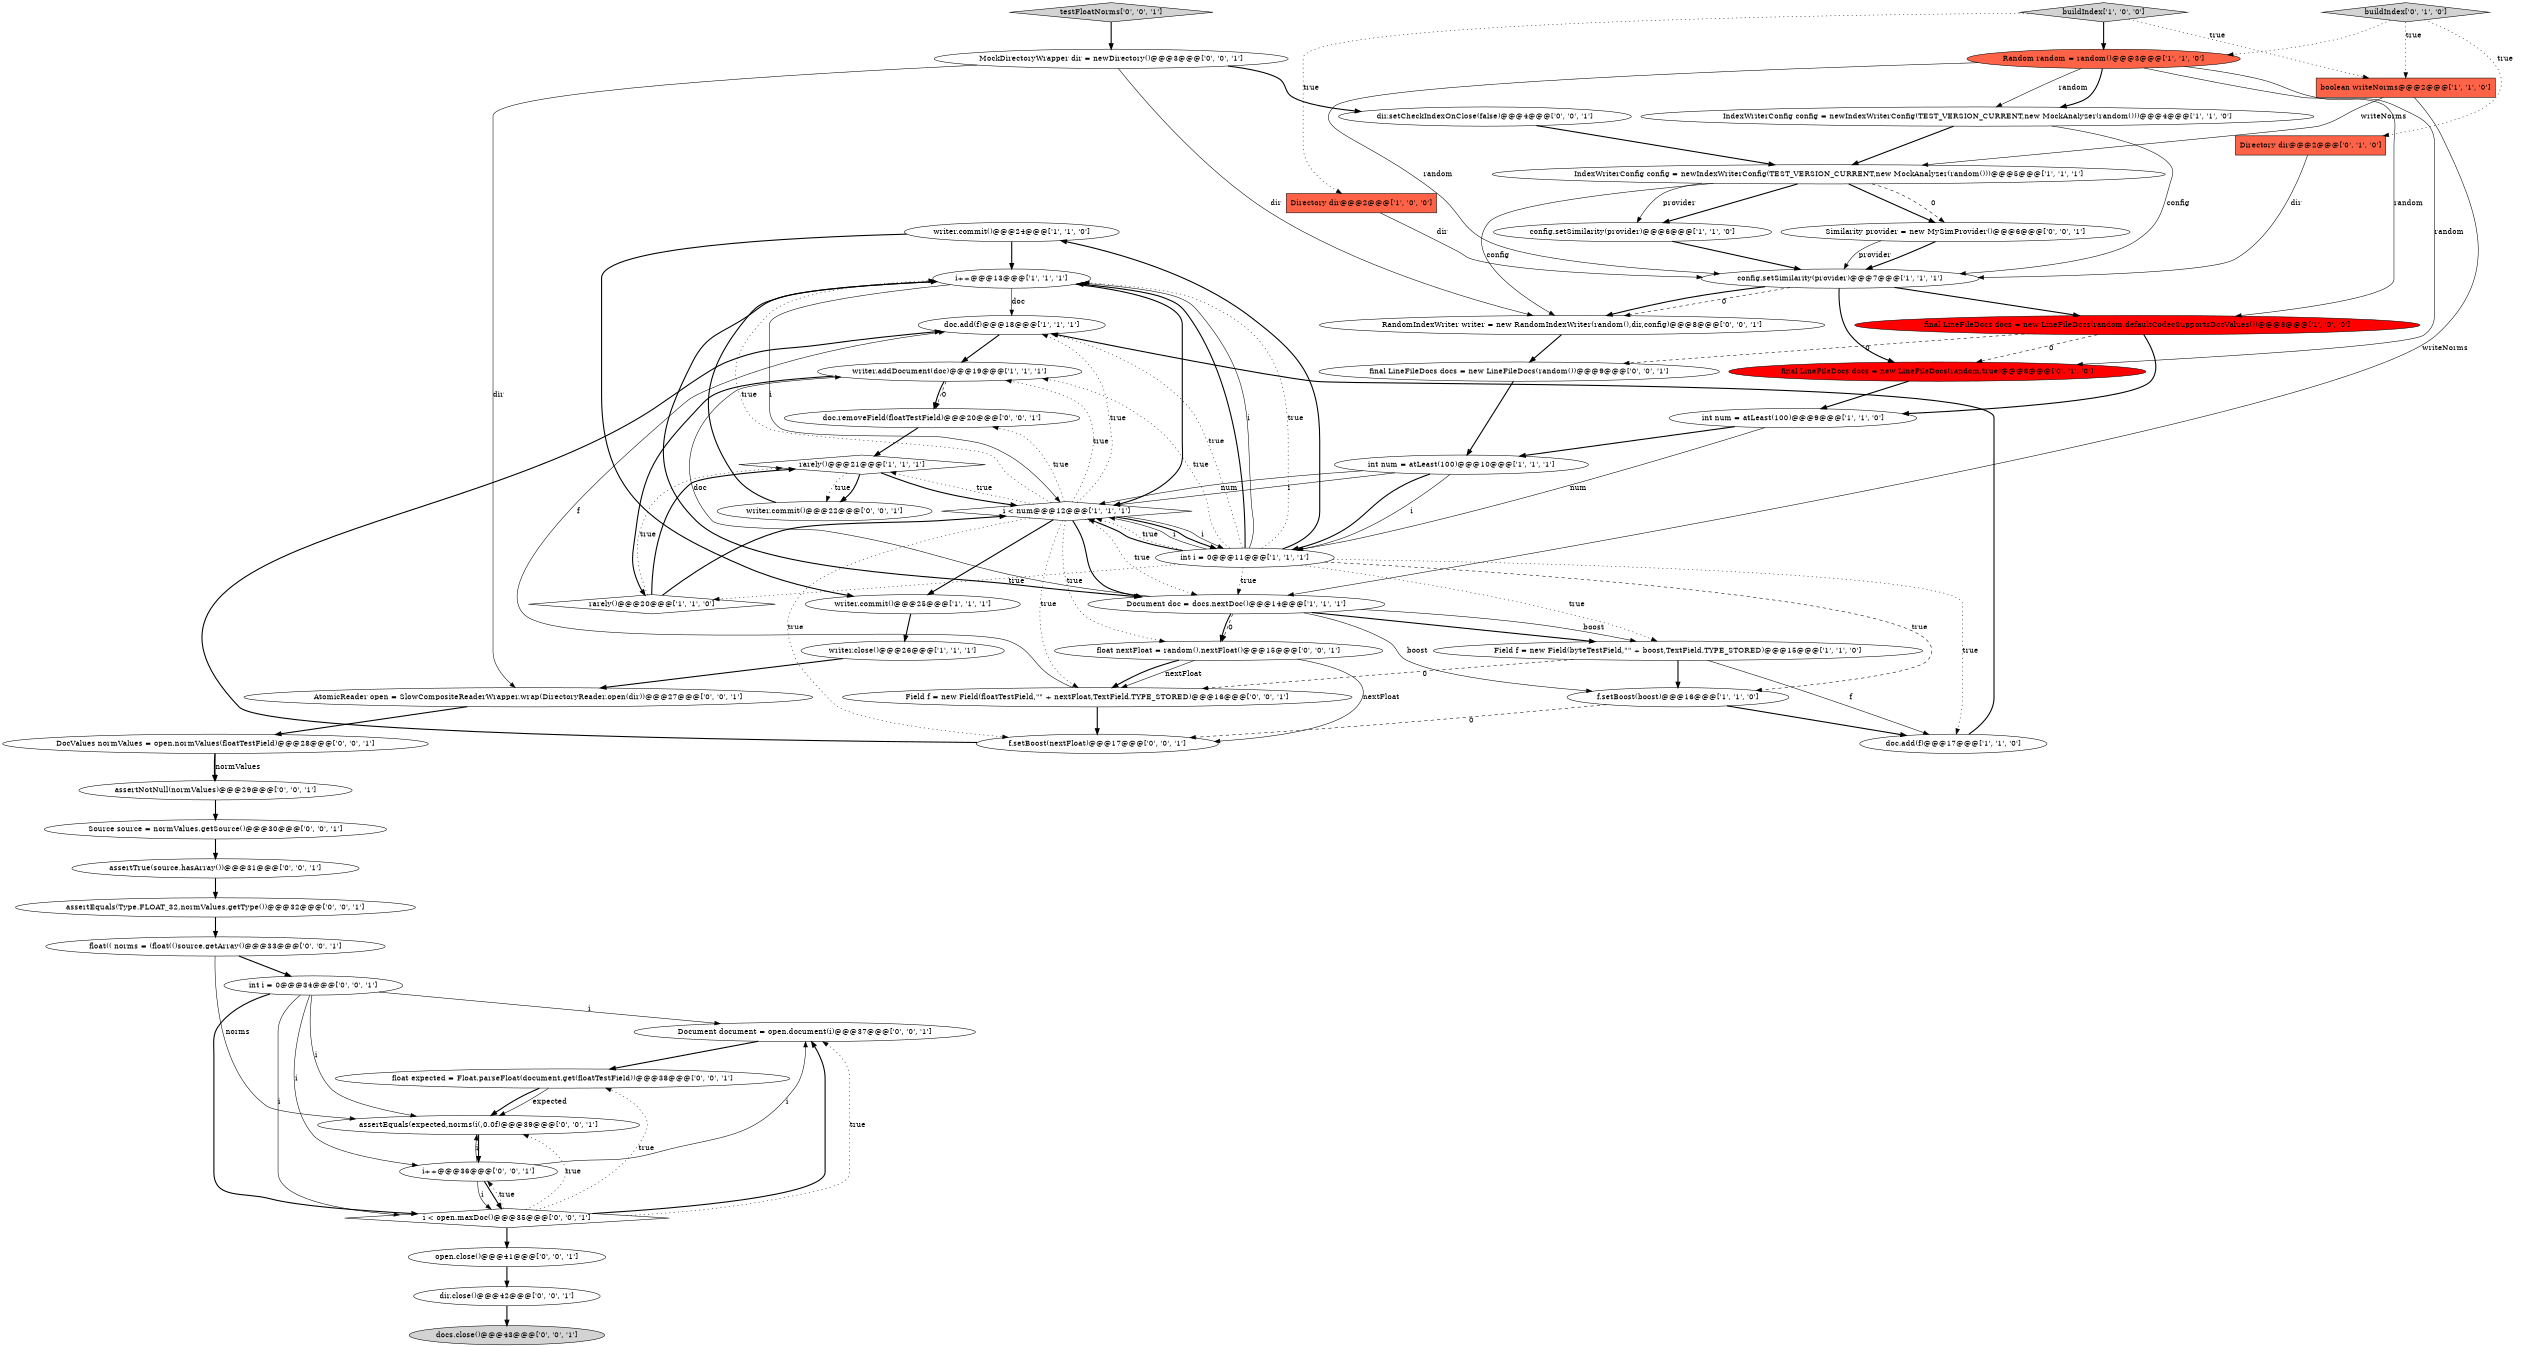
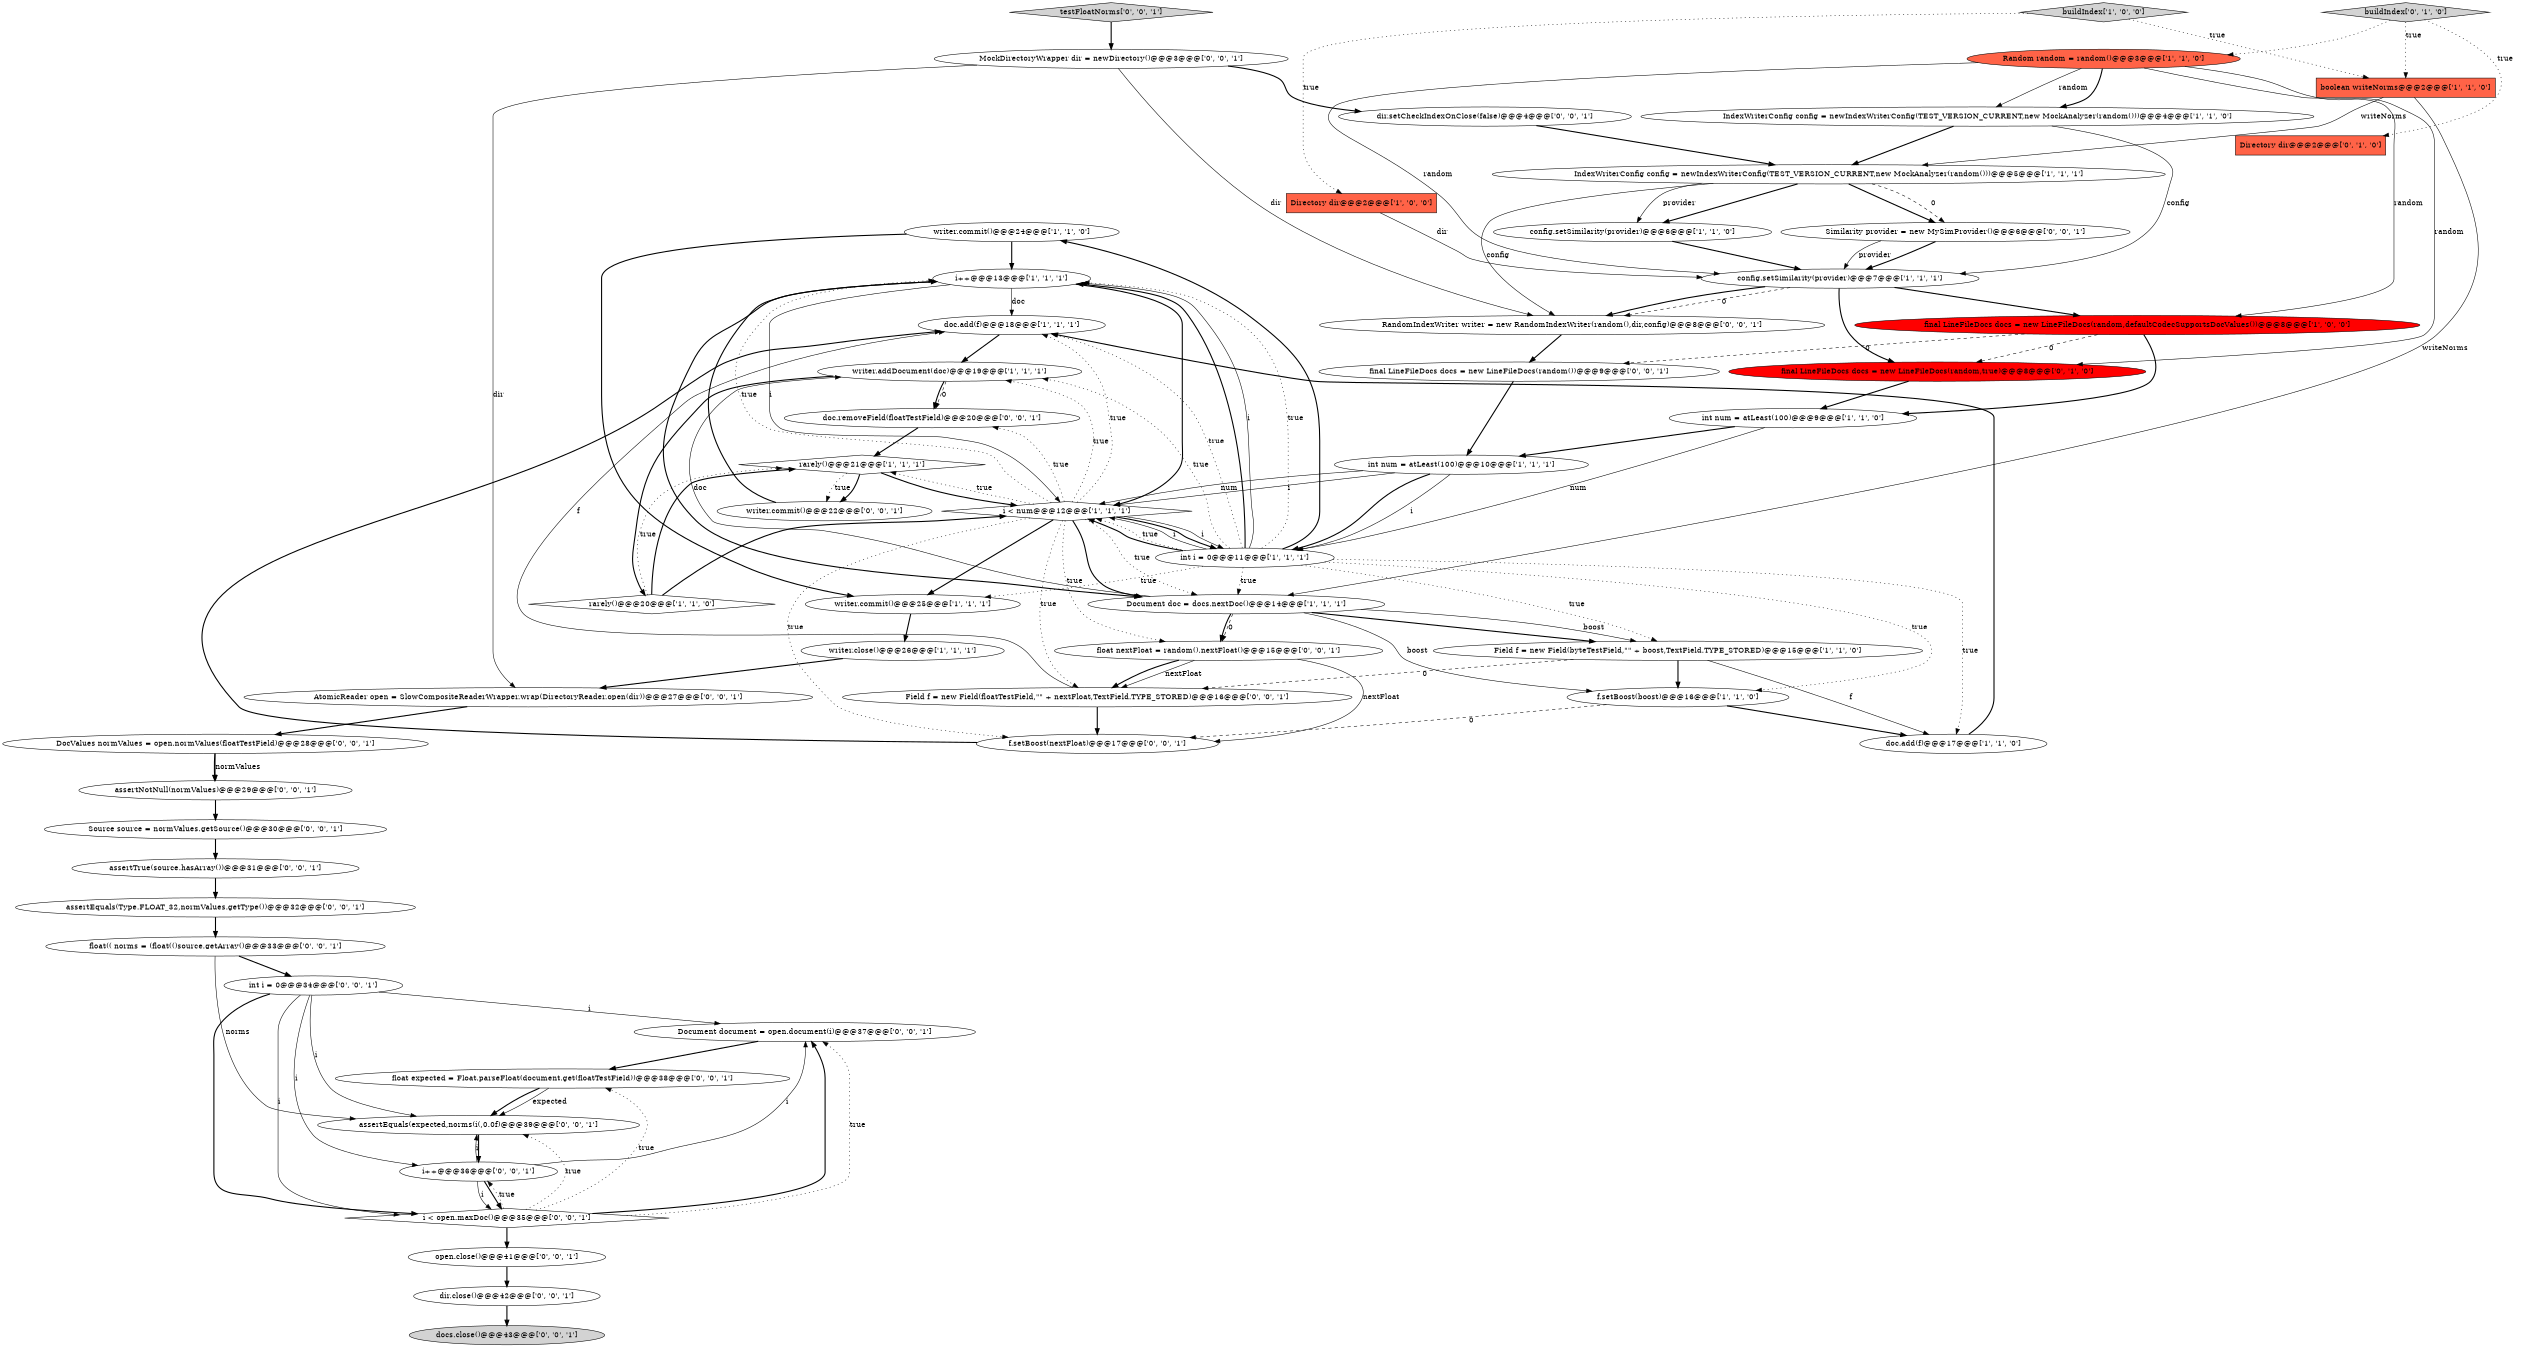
(2104, 33) -> none
(2174, 270) -> none
(938, 583) -> (1092, 585)
(1724, 594) -> (1724, 594)
